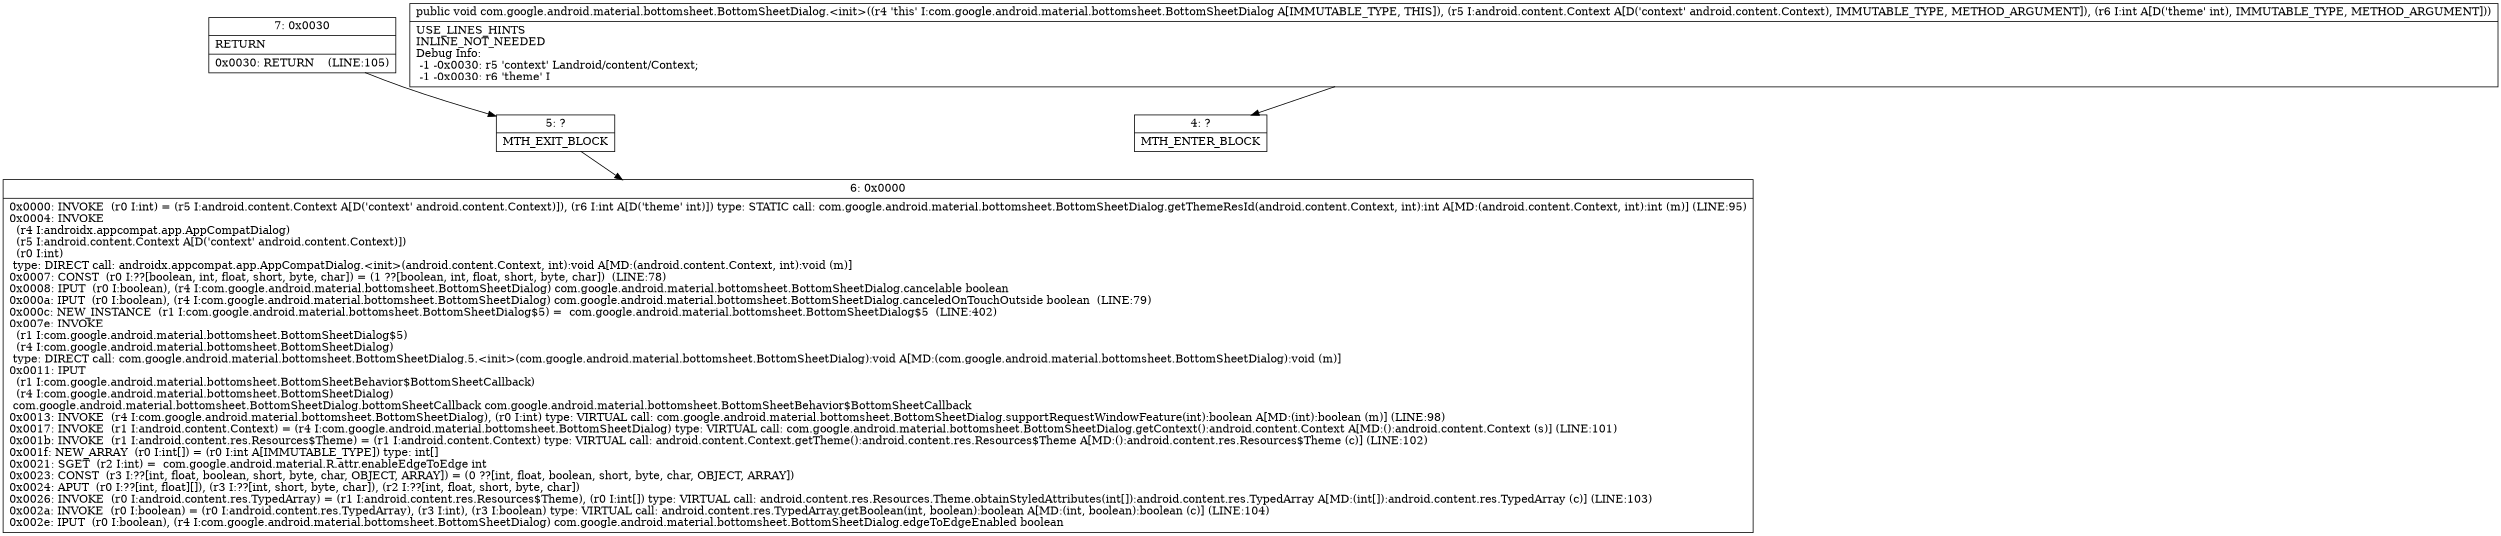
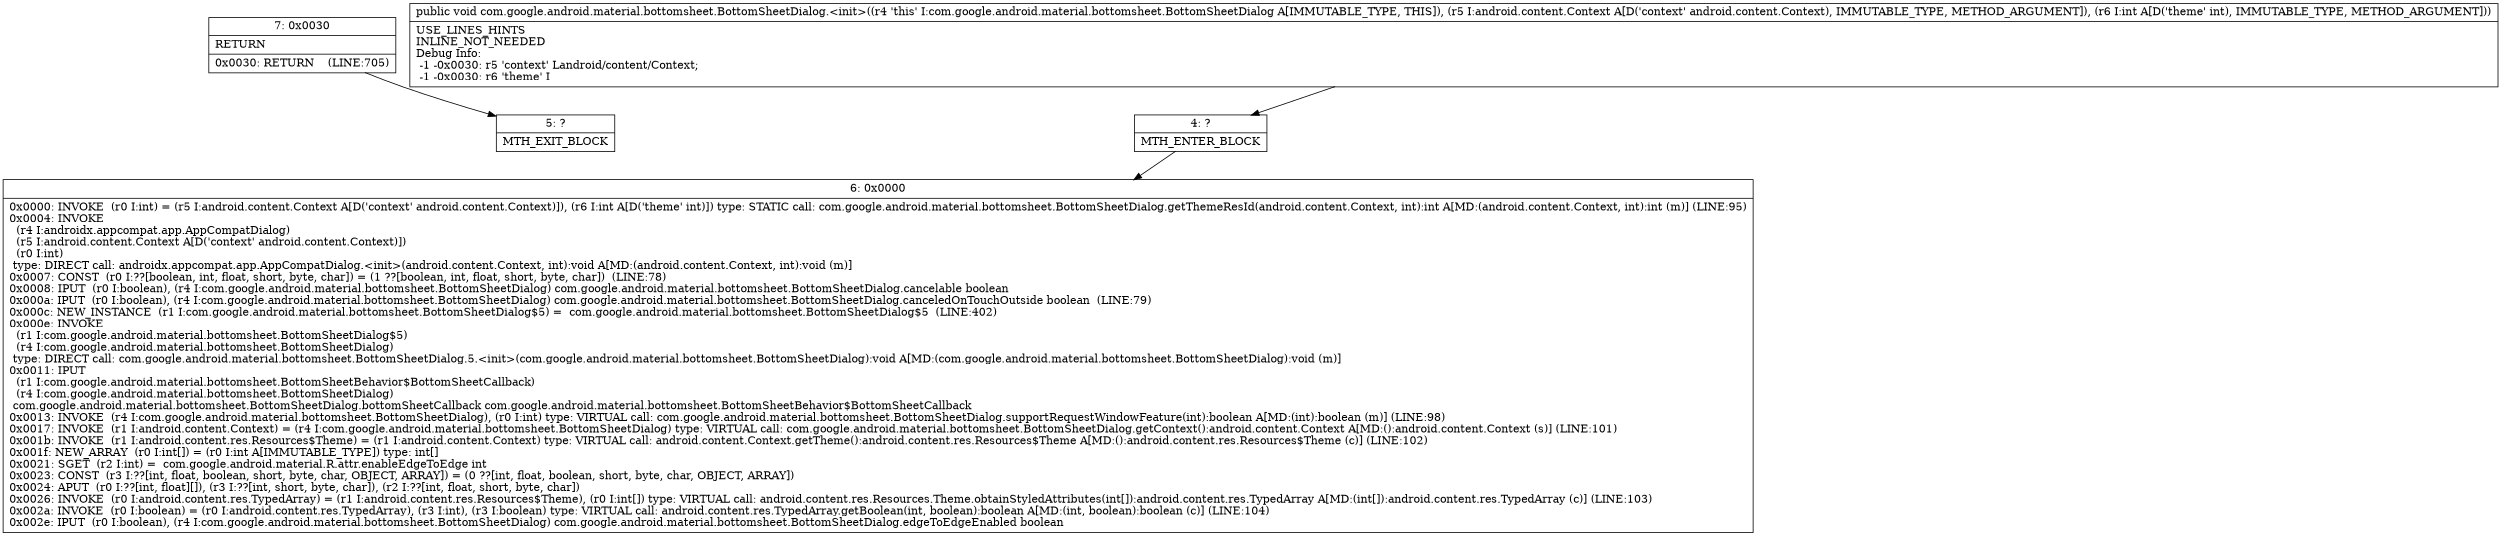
(302, 63) -> (302, 63)
(598, 163) -> (1158, 163)
(60, 324) -> (60, 324)
